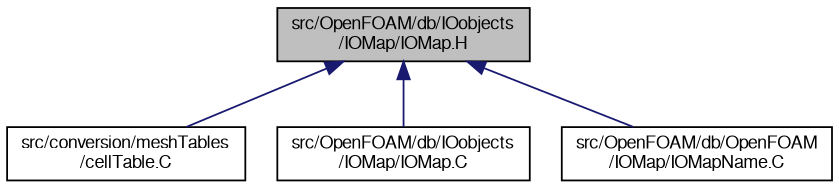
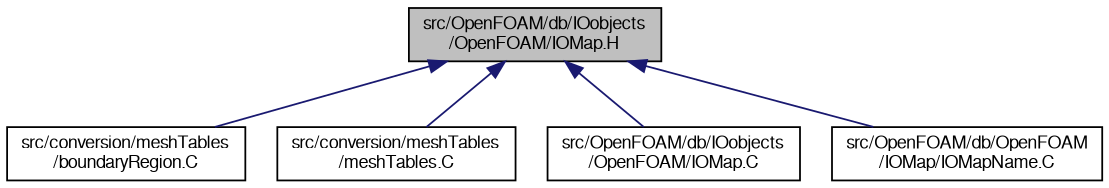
(404, 35) -> (535, 35)
none -> (126, 154)
(126, 154) -> (396, 154)
(404, 154) -> (674, 154)
